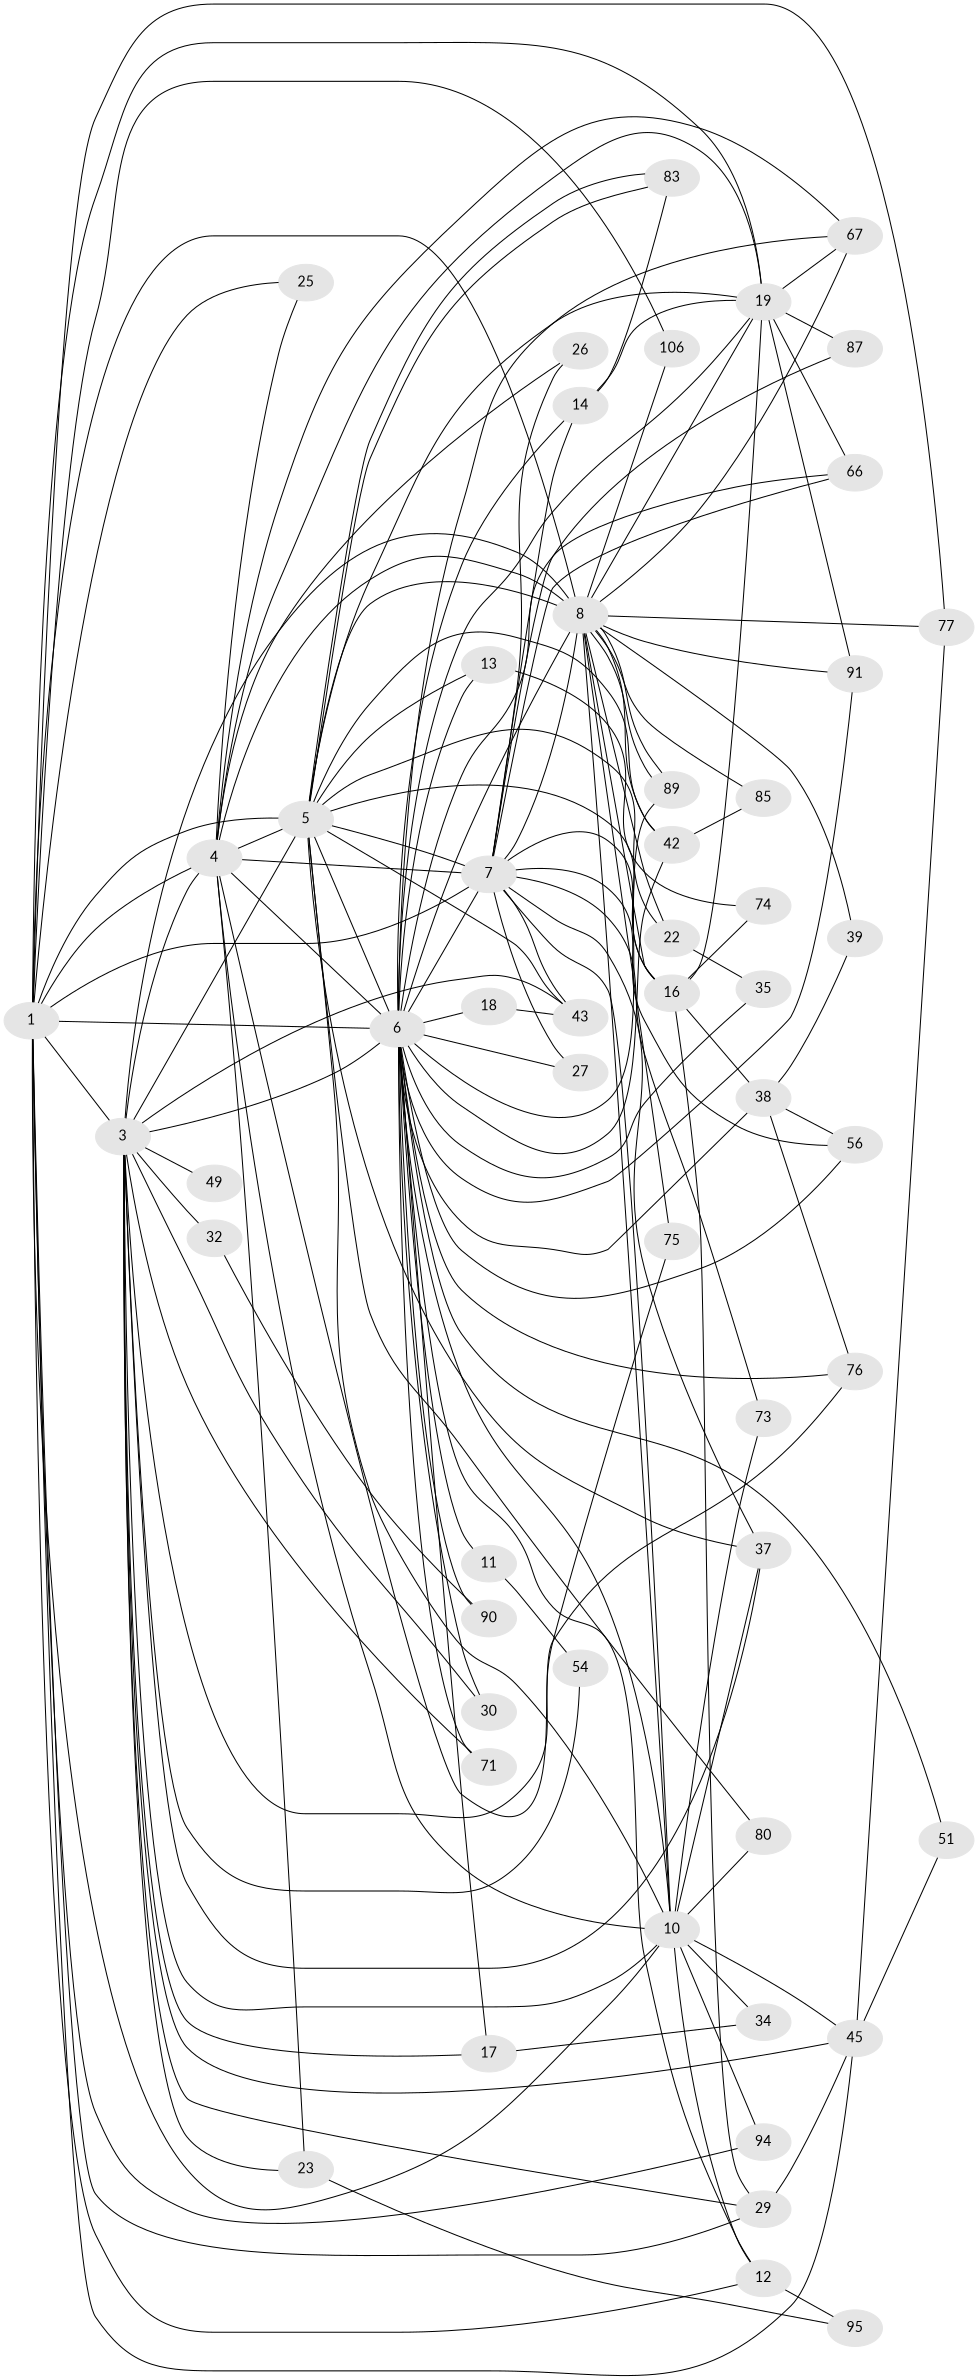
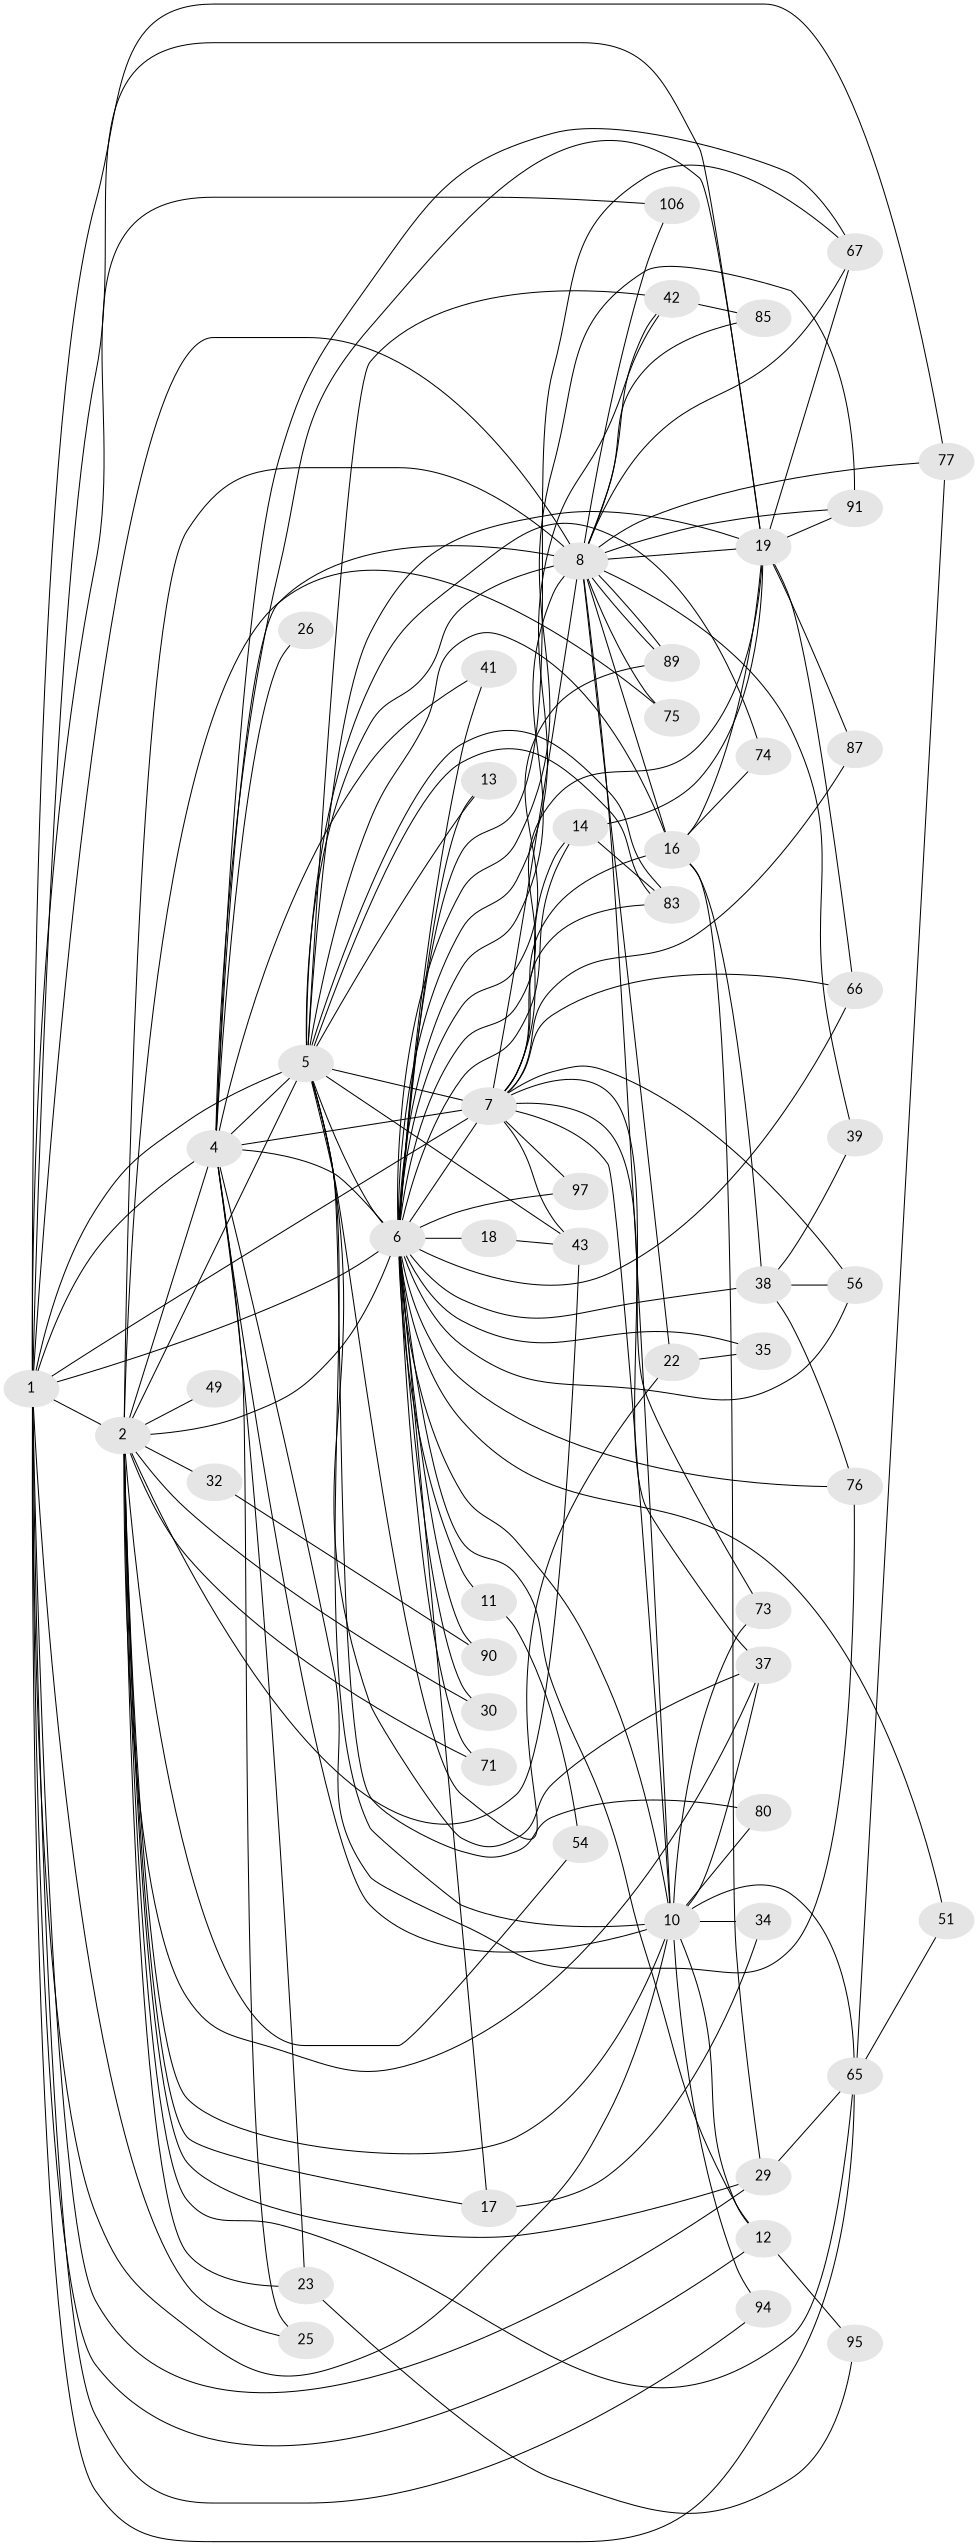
(521, 607) -> (549, 943)
none -> (489, 669)
(625, 794) -> (428, 606)
(581, 1073) -> (581, 1192)
(123, 1137) -> (123, 1436)
(855, 2038) -> (855, 2076)
